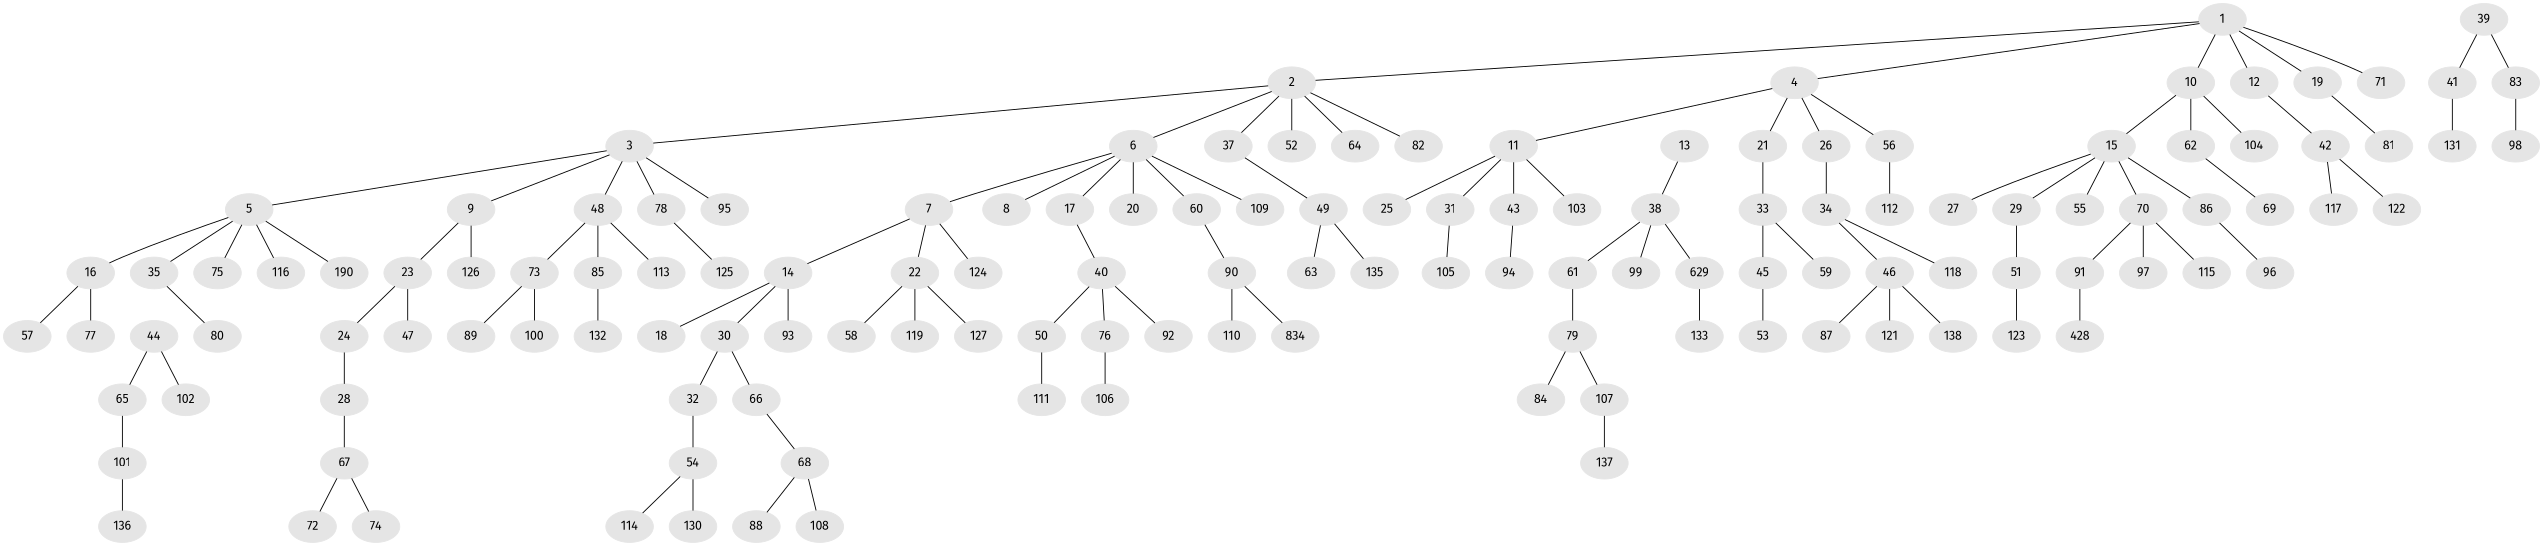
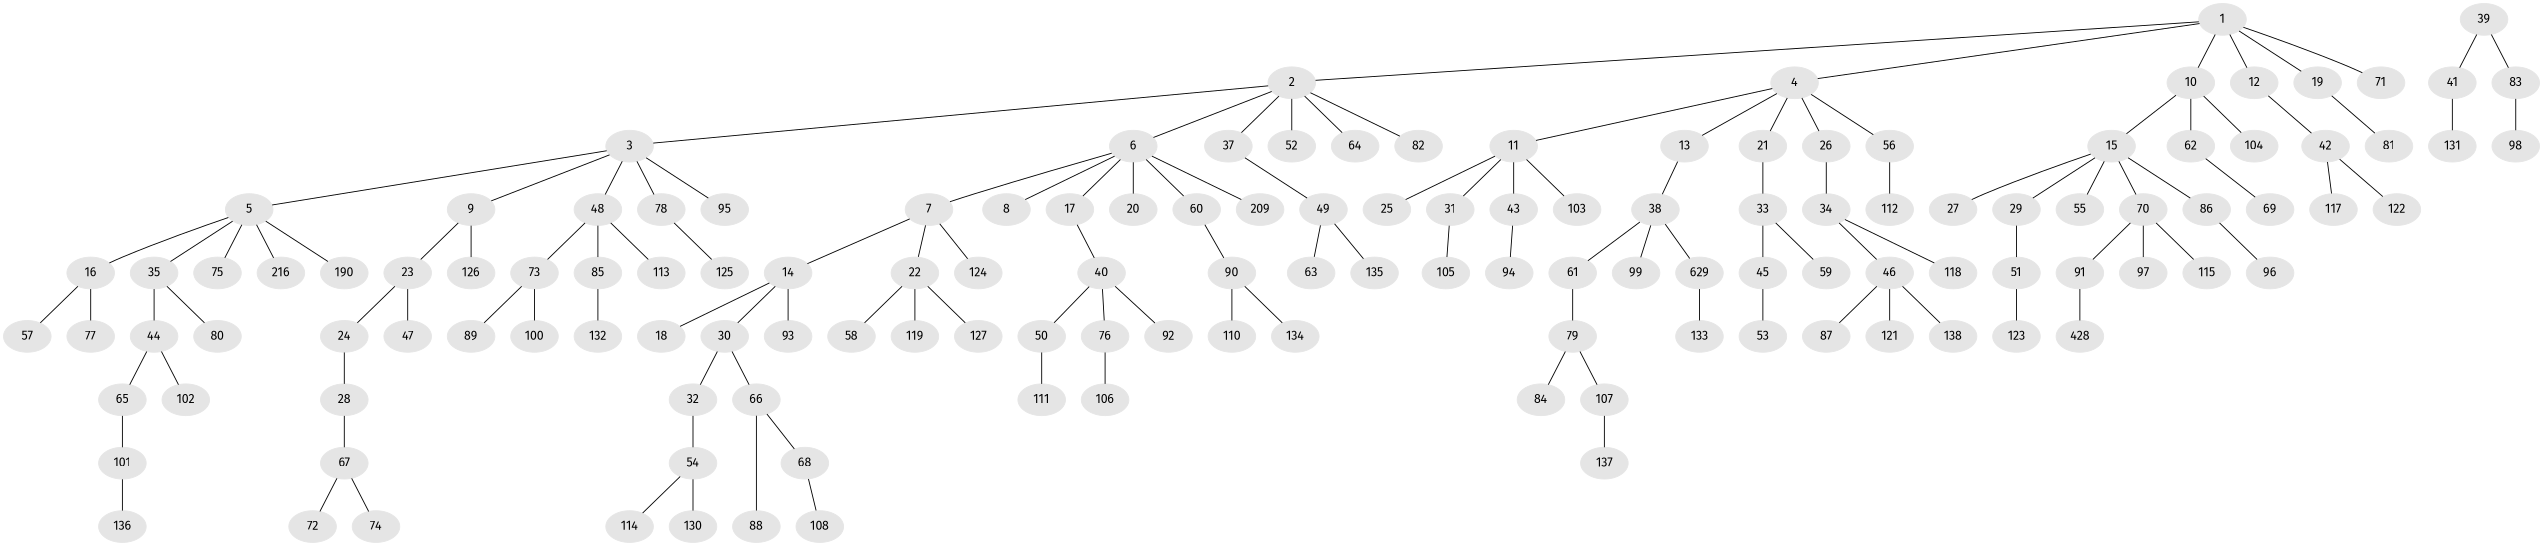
none -> (1739, 114)
(1260, 210) -> (1260, 210)
(281, 273) -> (281, 273)
none -> (154, 305)
(1295, 336) -> (1295, 336)
(781, 495) -> (756, 463)
